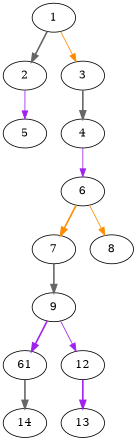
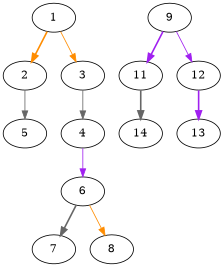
(41, 43) -> (41, 43)
(25, 101) -> (25, 101)
(83, 101) -> (83, 101)
(70, 217) -> (70, 217)
(54, 274) -> none
(25, 365) -> (141, 76)
